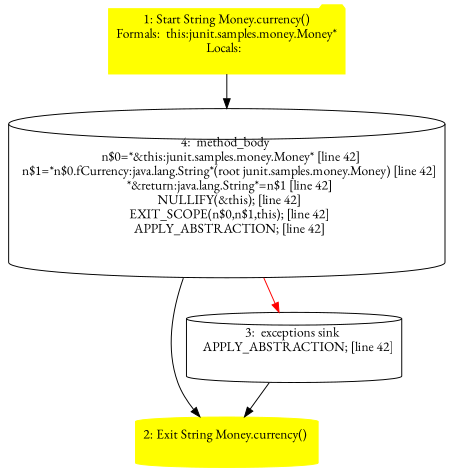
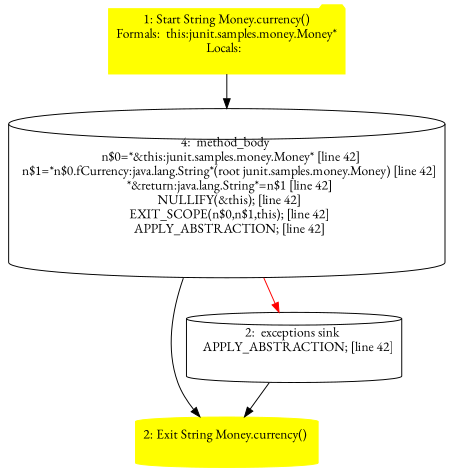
(294, 347) -> (294, 347)
